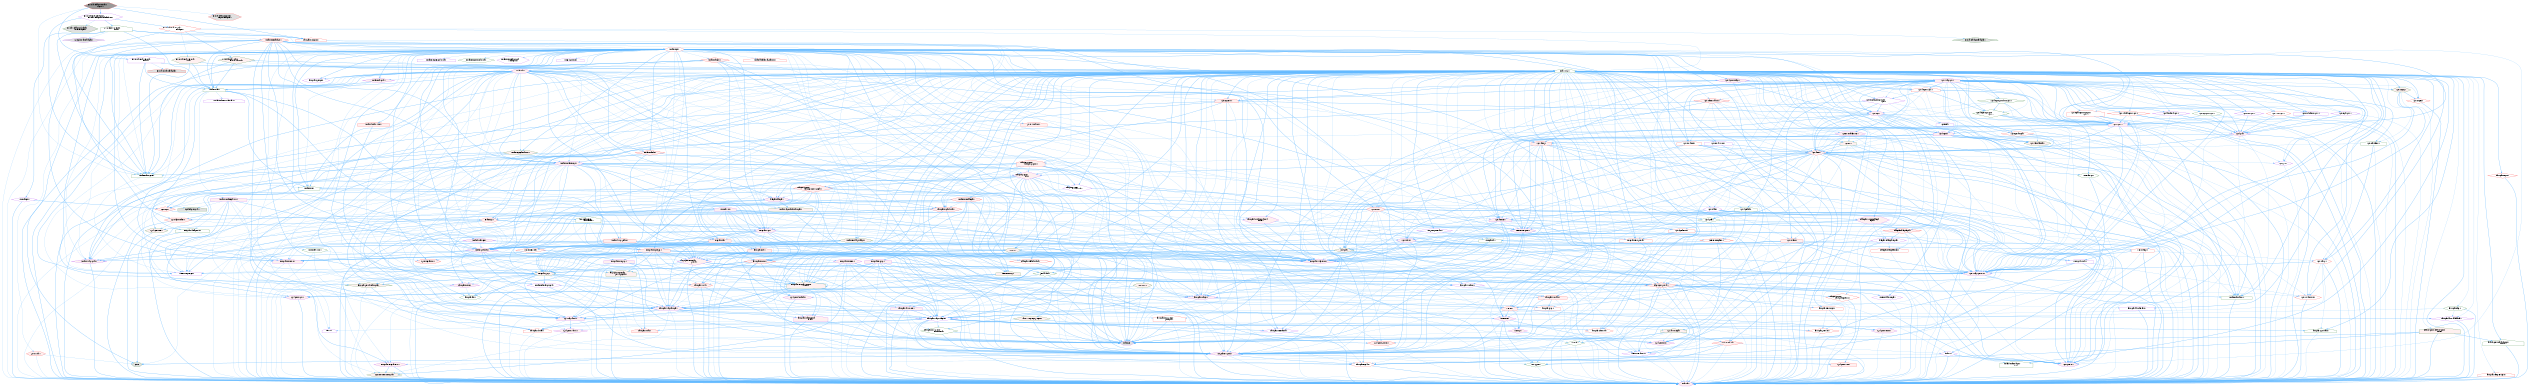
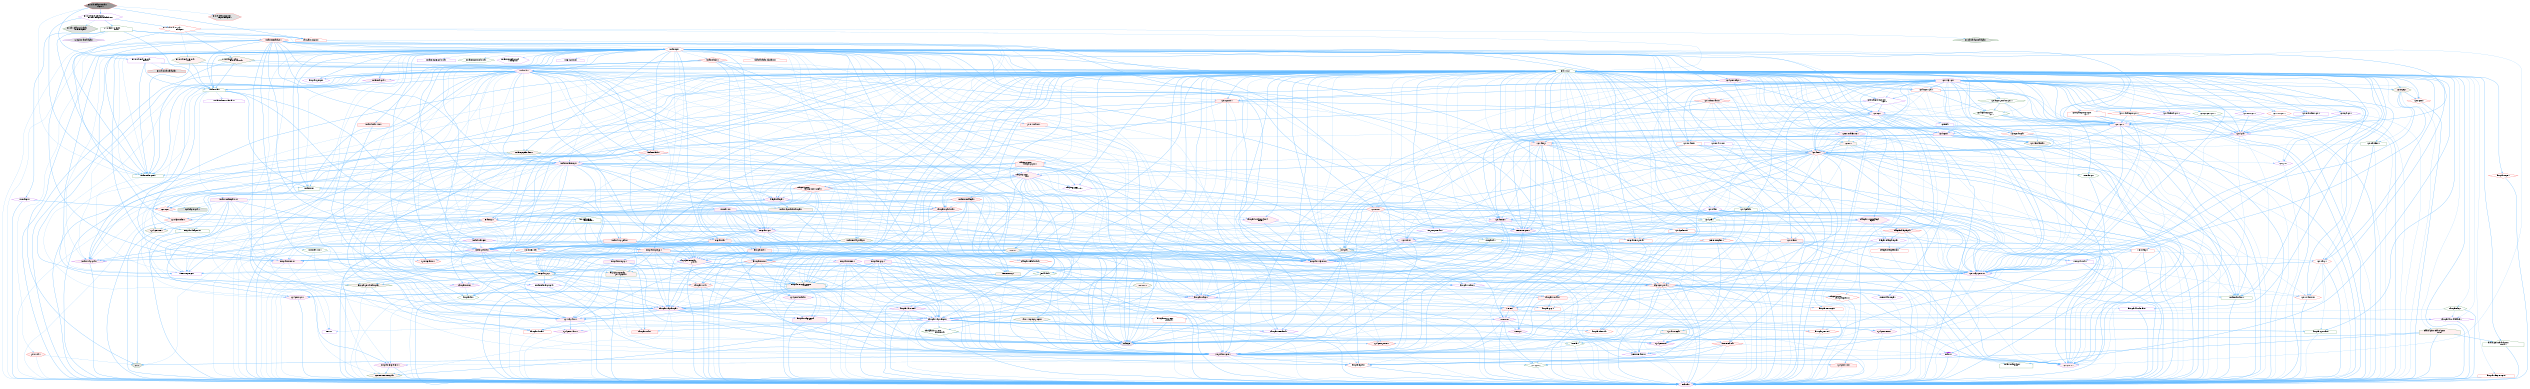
(906, 308) -> (908, 309)
